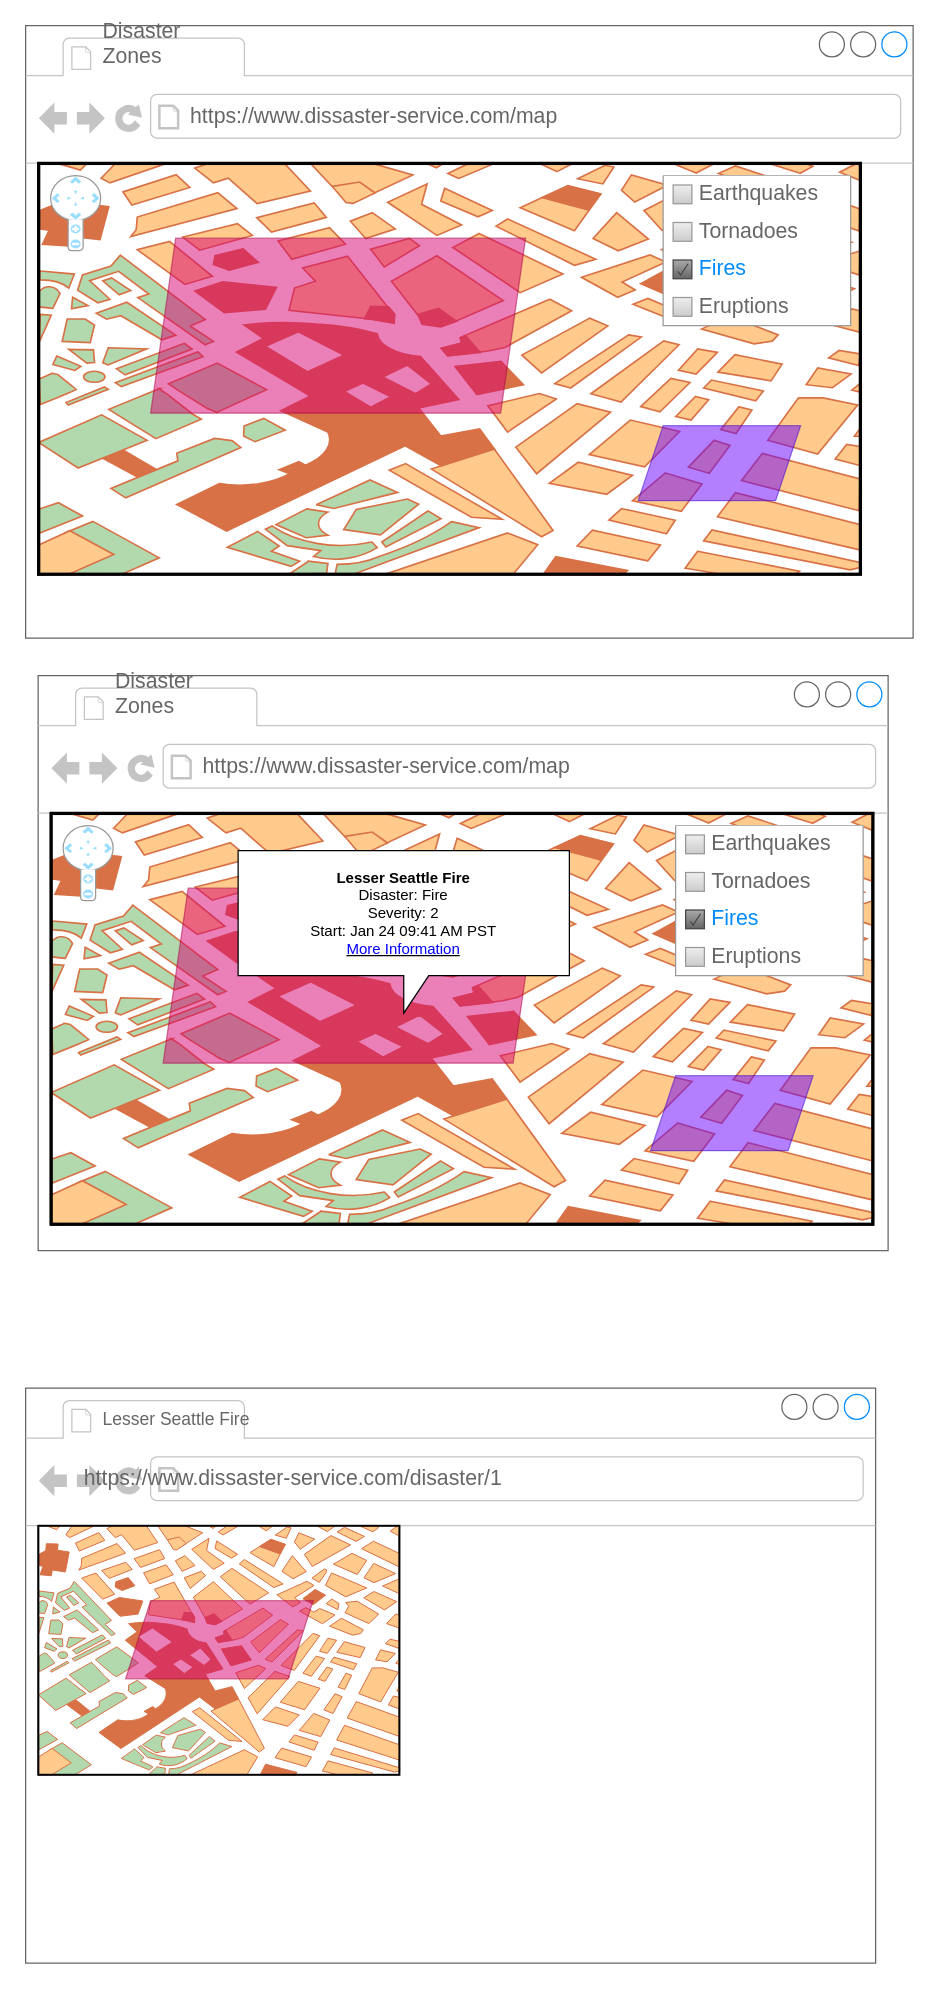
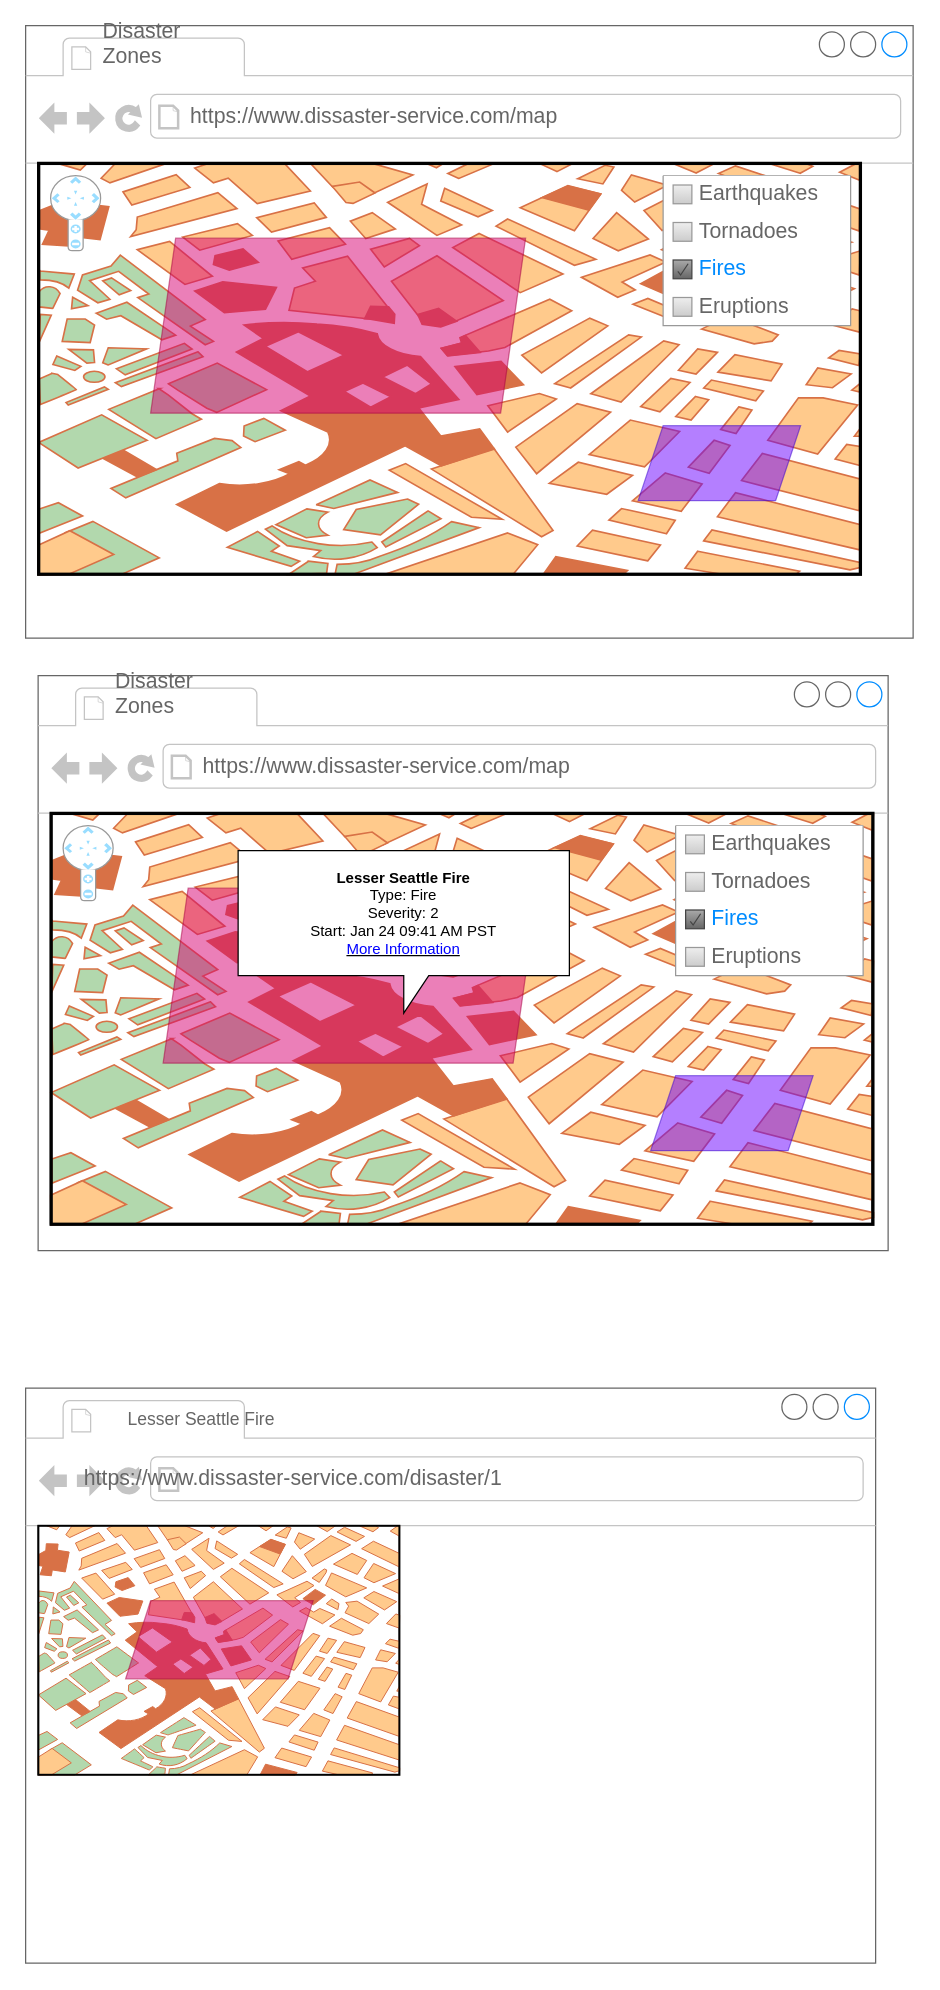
(404, 913) -> (404, 913)
(182, 1419) -> (207, 1419)
